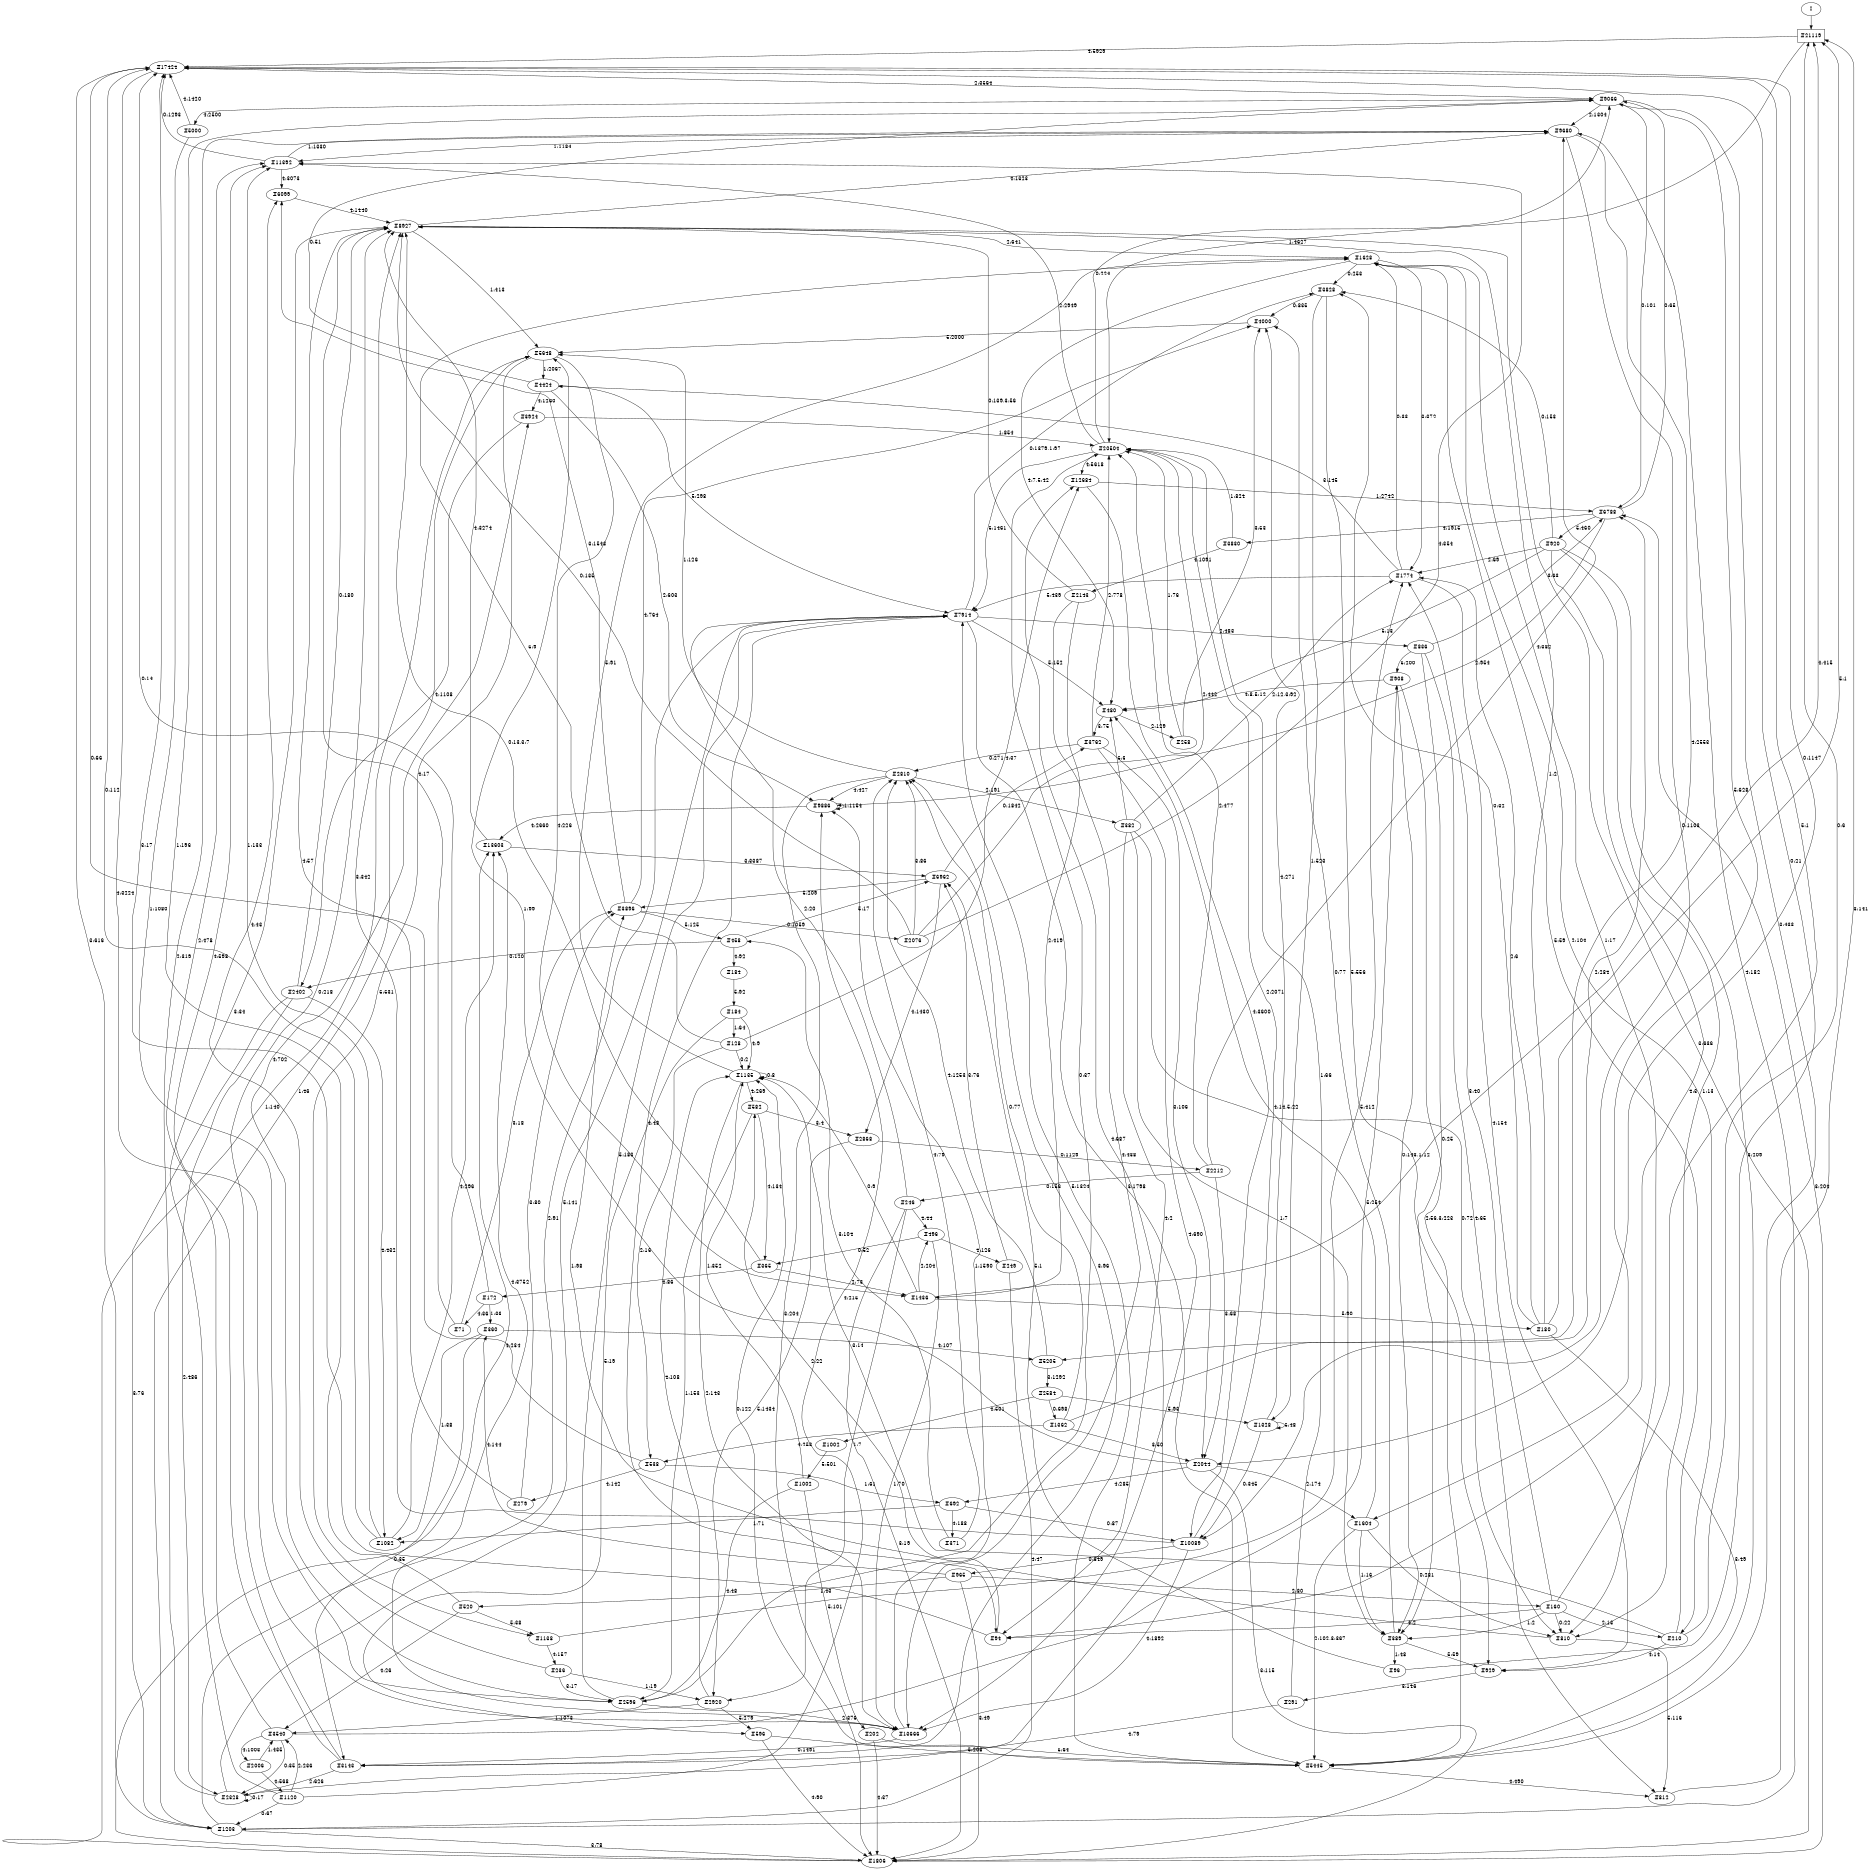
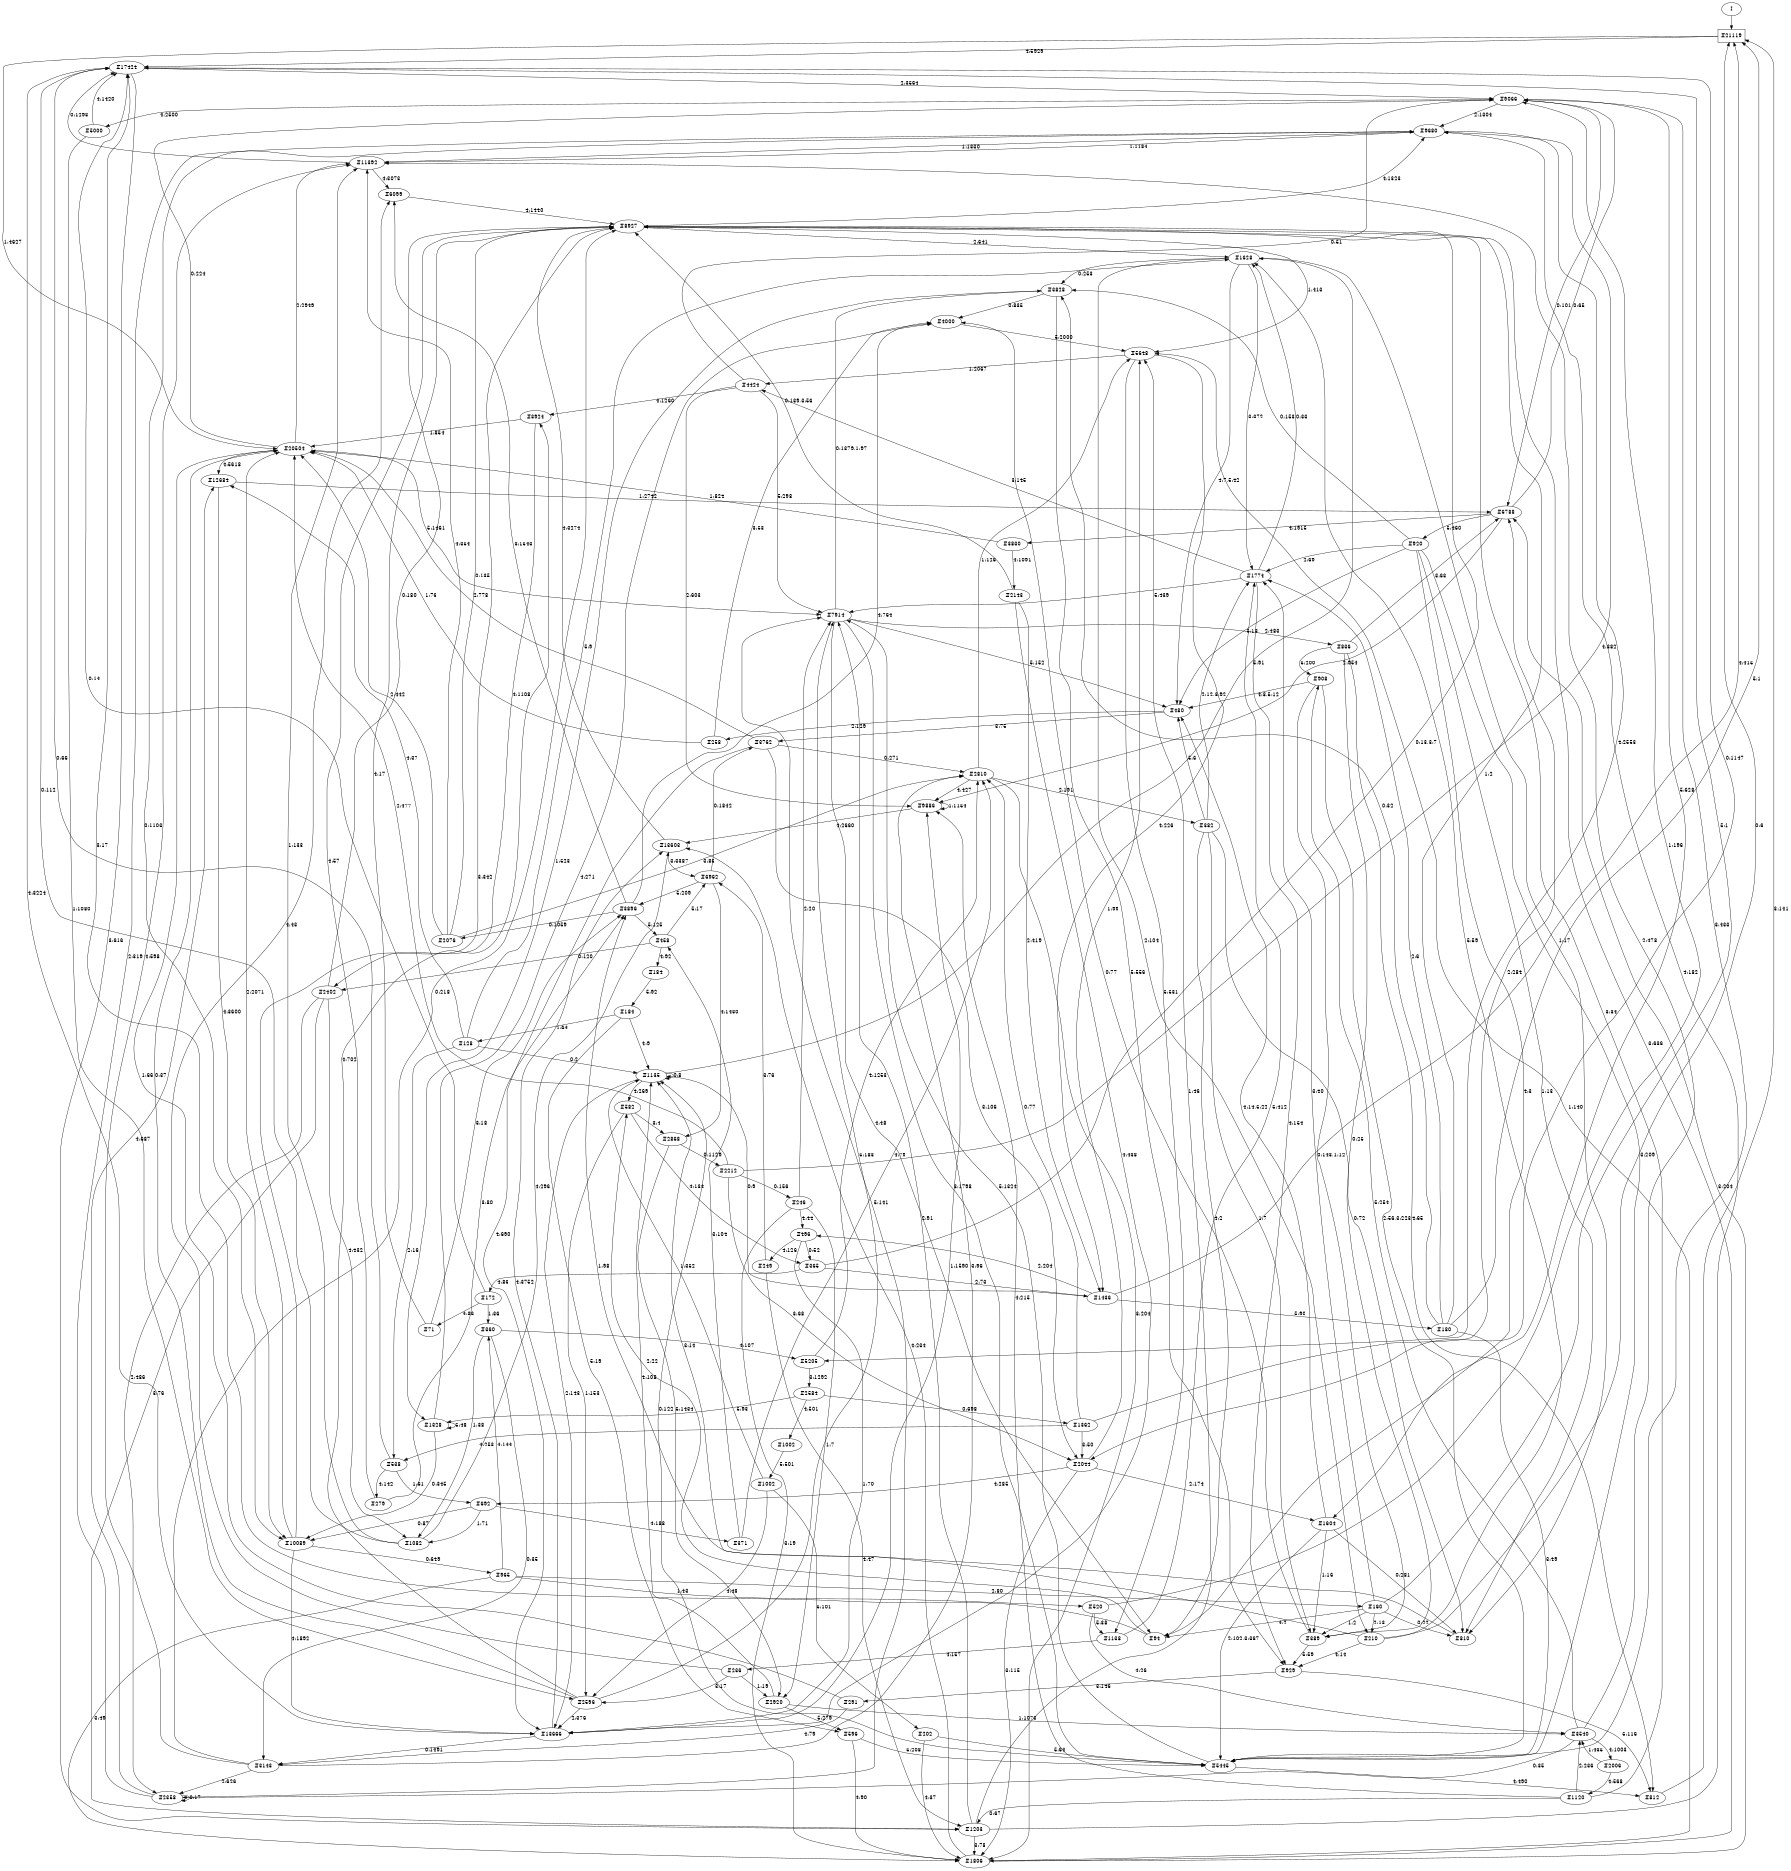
(1667, 1670) -> (1493, 1696)
(1395, 1671) -> none
(230, 1798) -> (167, 1798)
